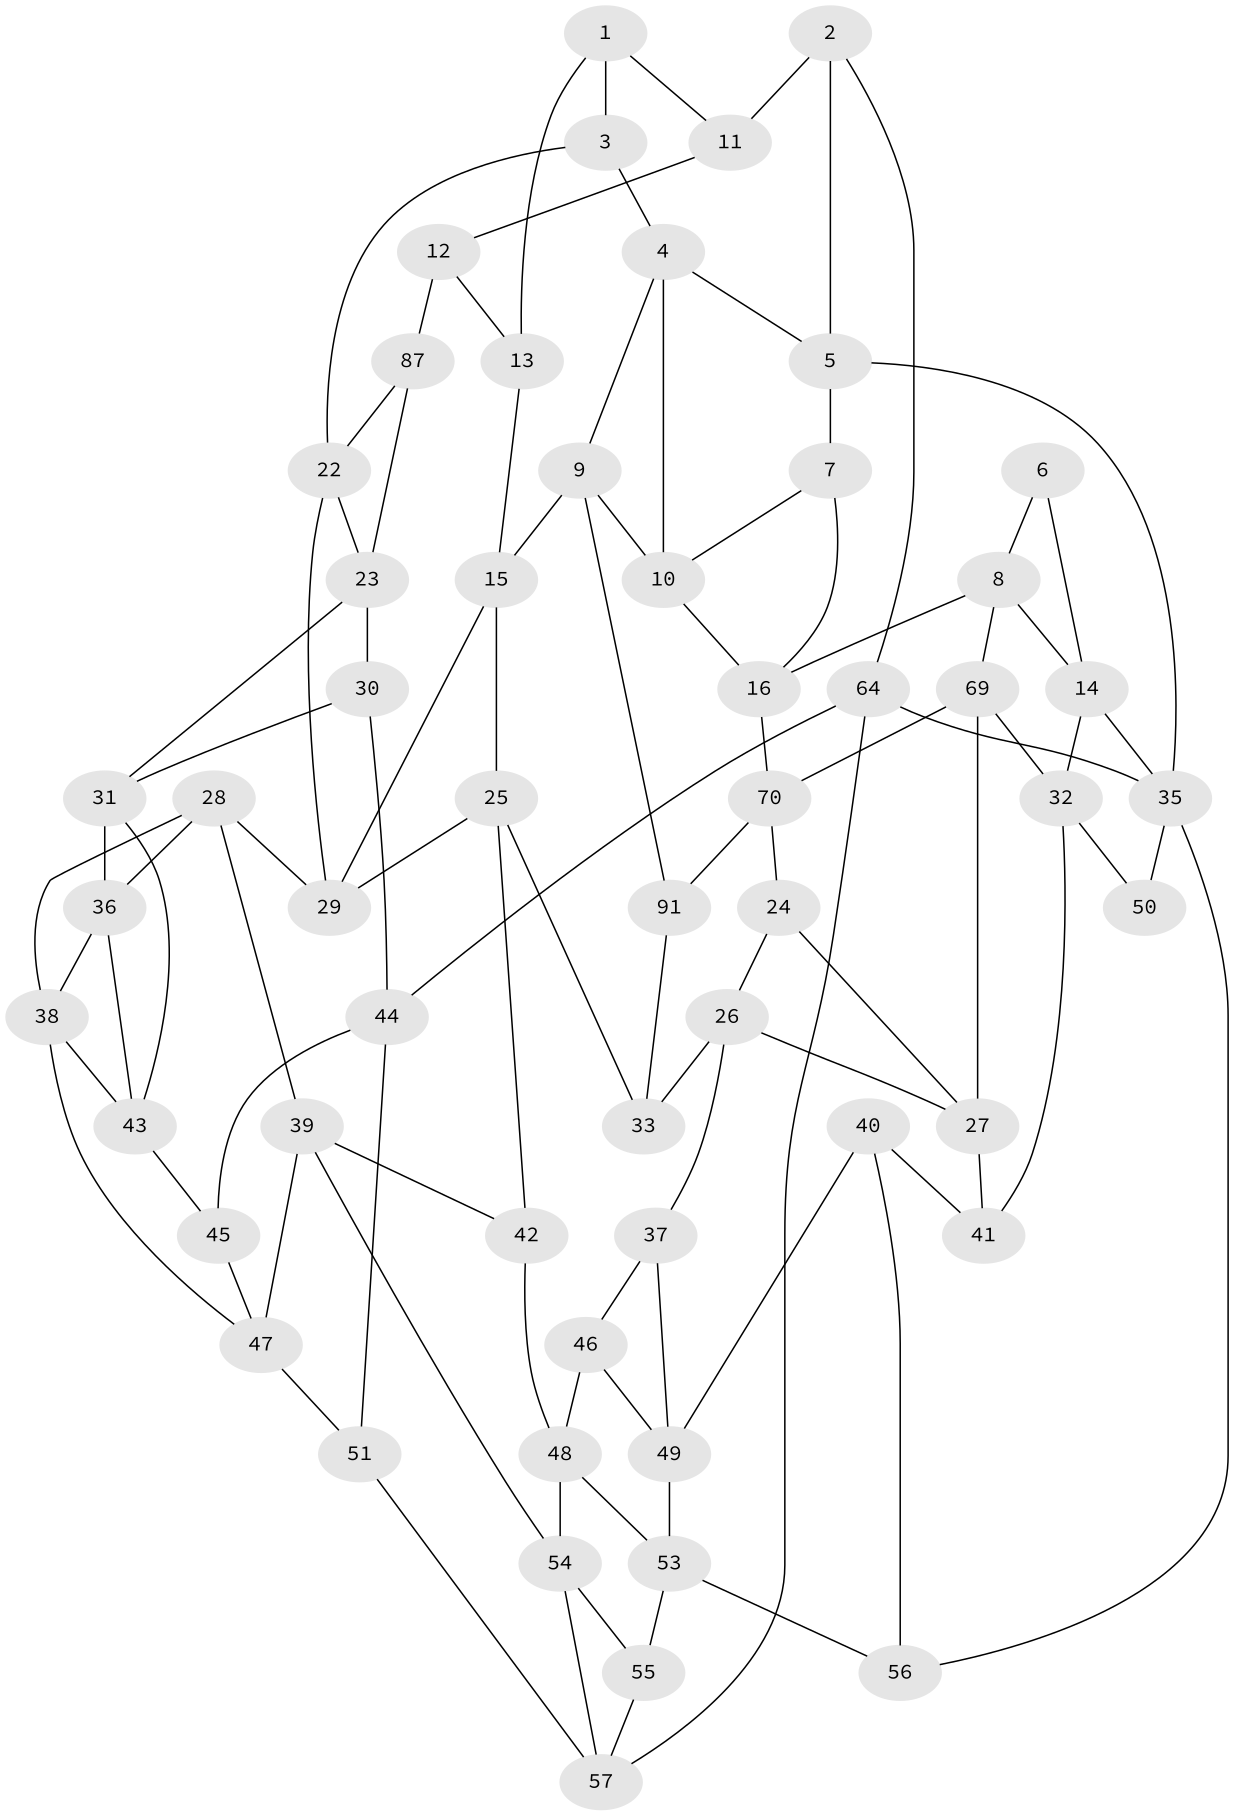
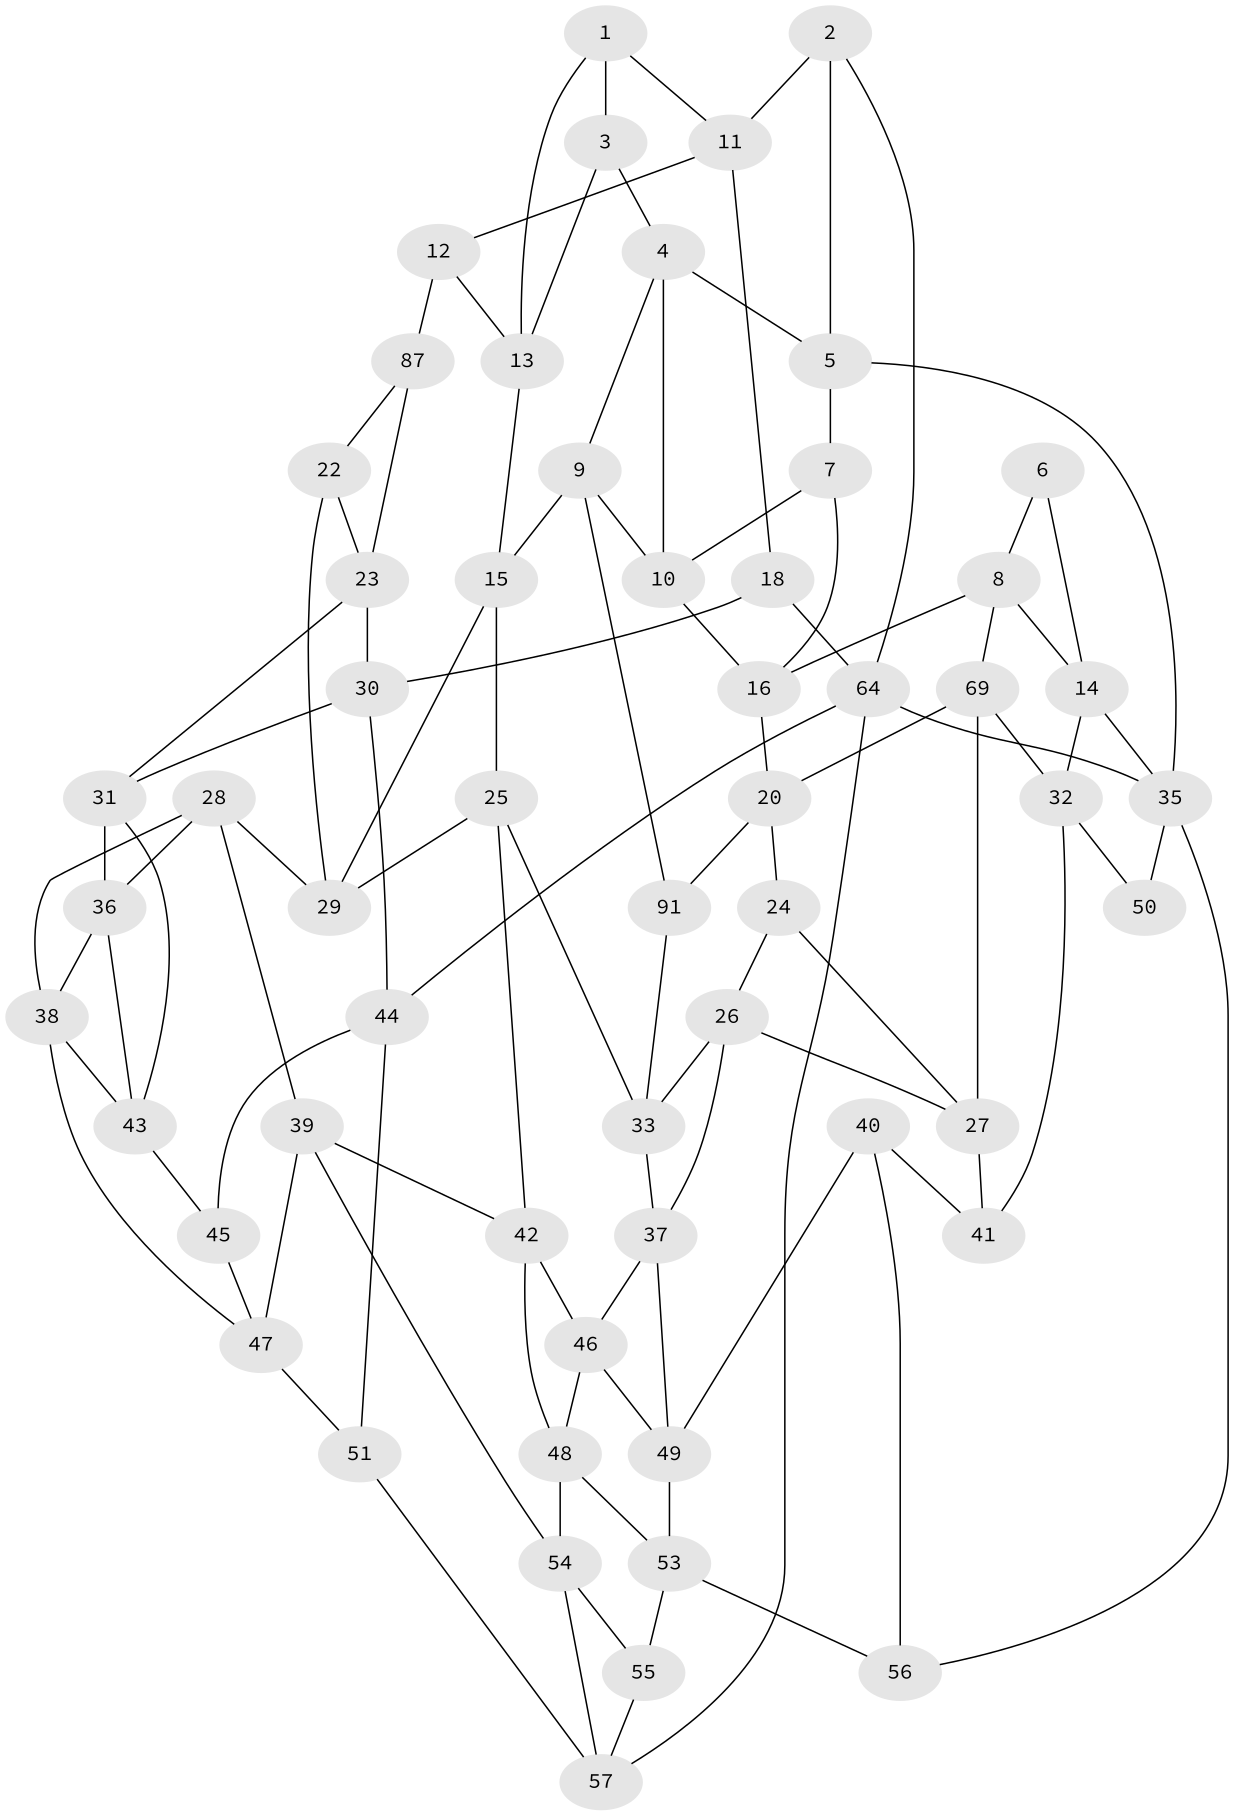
(375, 236) -> (564, 252)
none -> (773, 580)
(770, 798) -> (770, 798)
none -> (650, 1181)
none -> (556, 1290)
